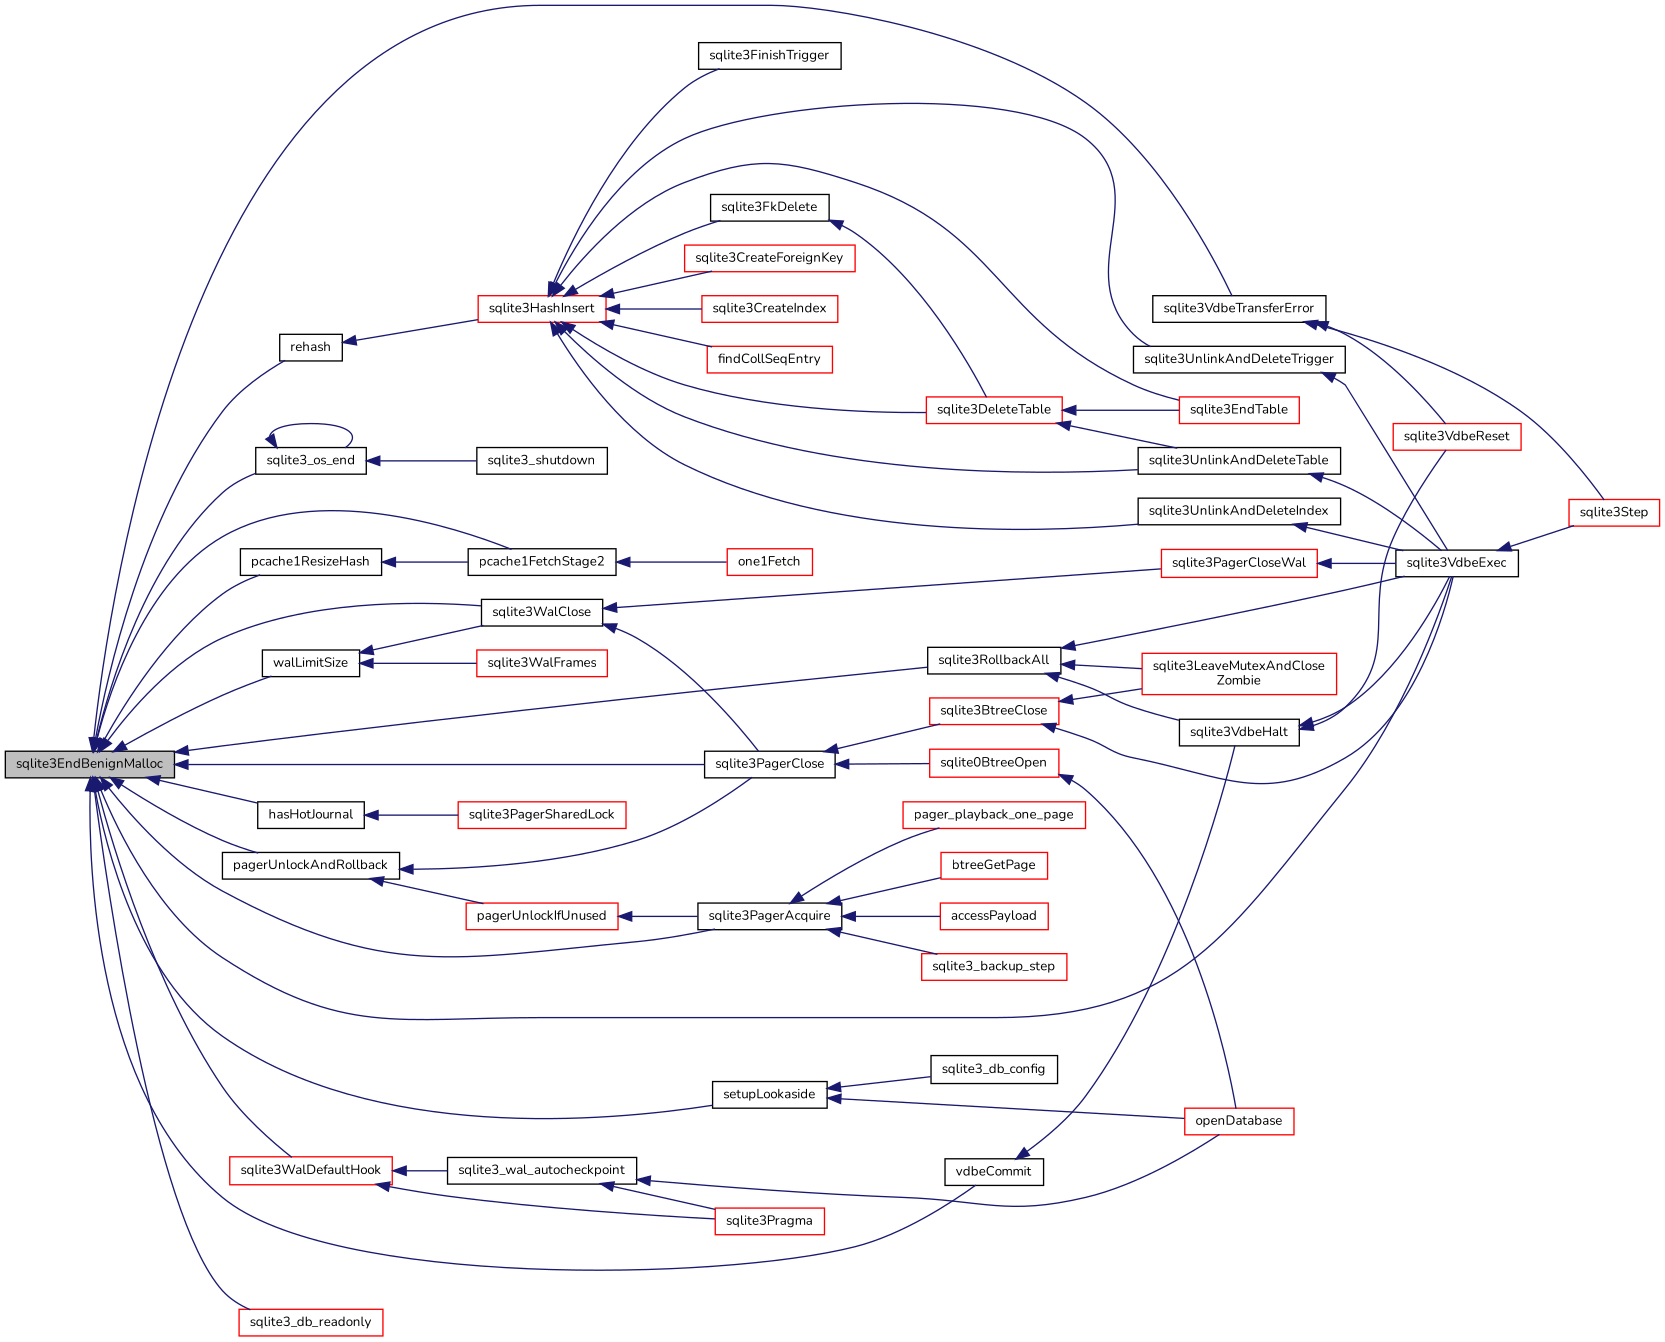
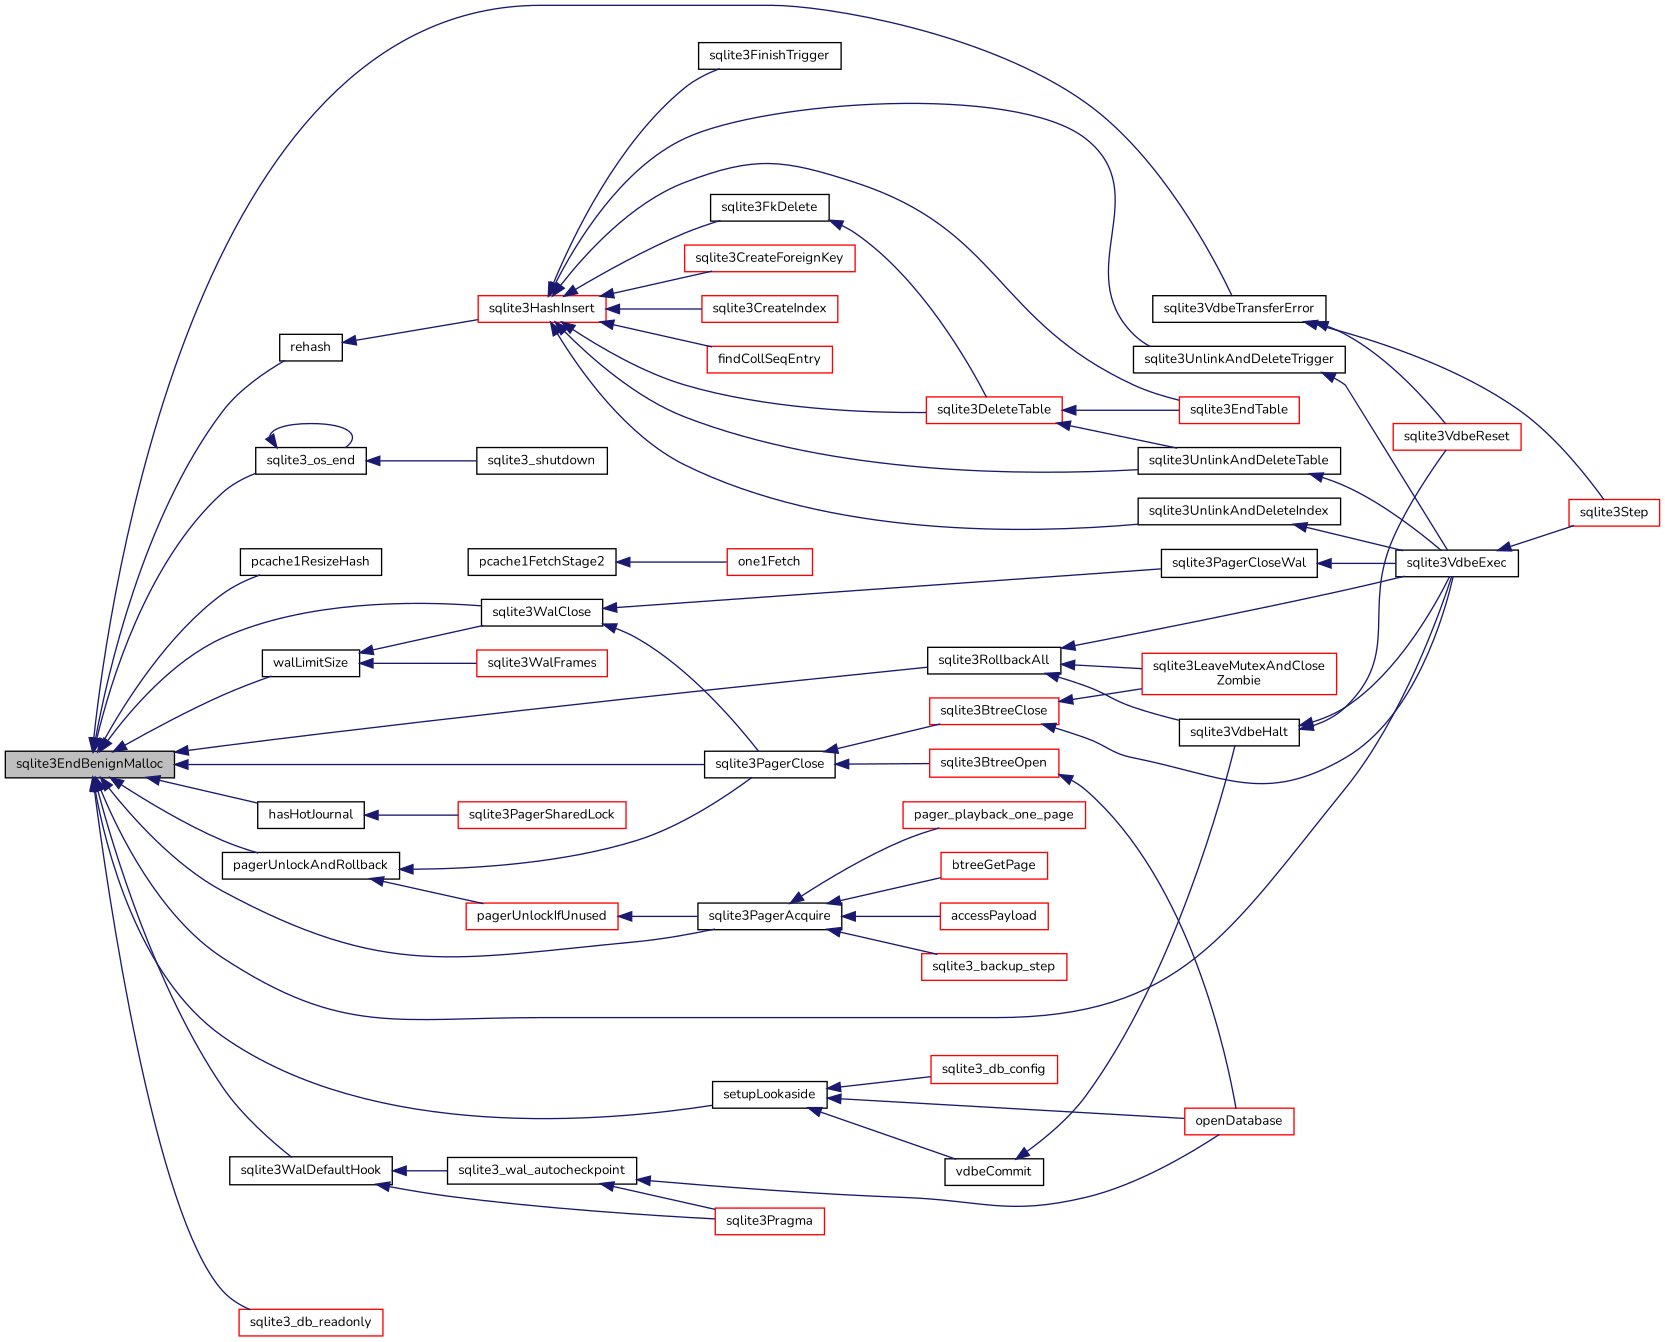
(248, 526) -> none
(432, 562) -> none
(1239, 563) -> (1239, 563)
(994, 763) -> (994, 763)
(994, 1070) -> (994, 1070)
(311, 1171) -> (311, 1171)
(382, 1253) -> (888, 1136)
